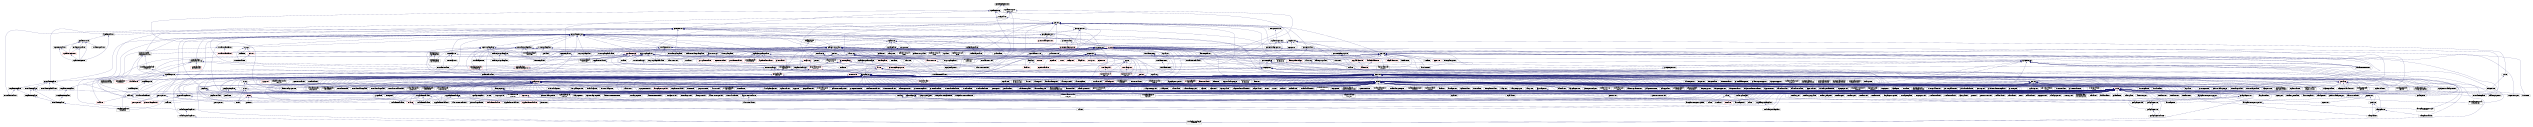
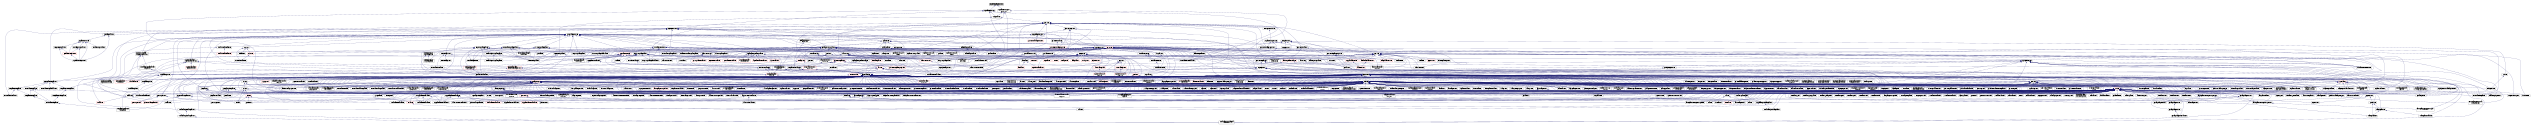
(499, 96) -> (499, 96)
